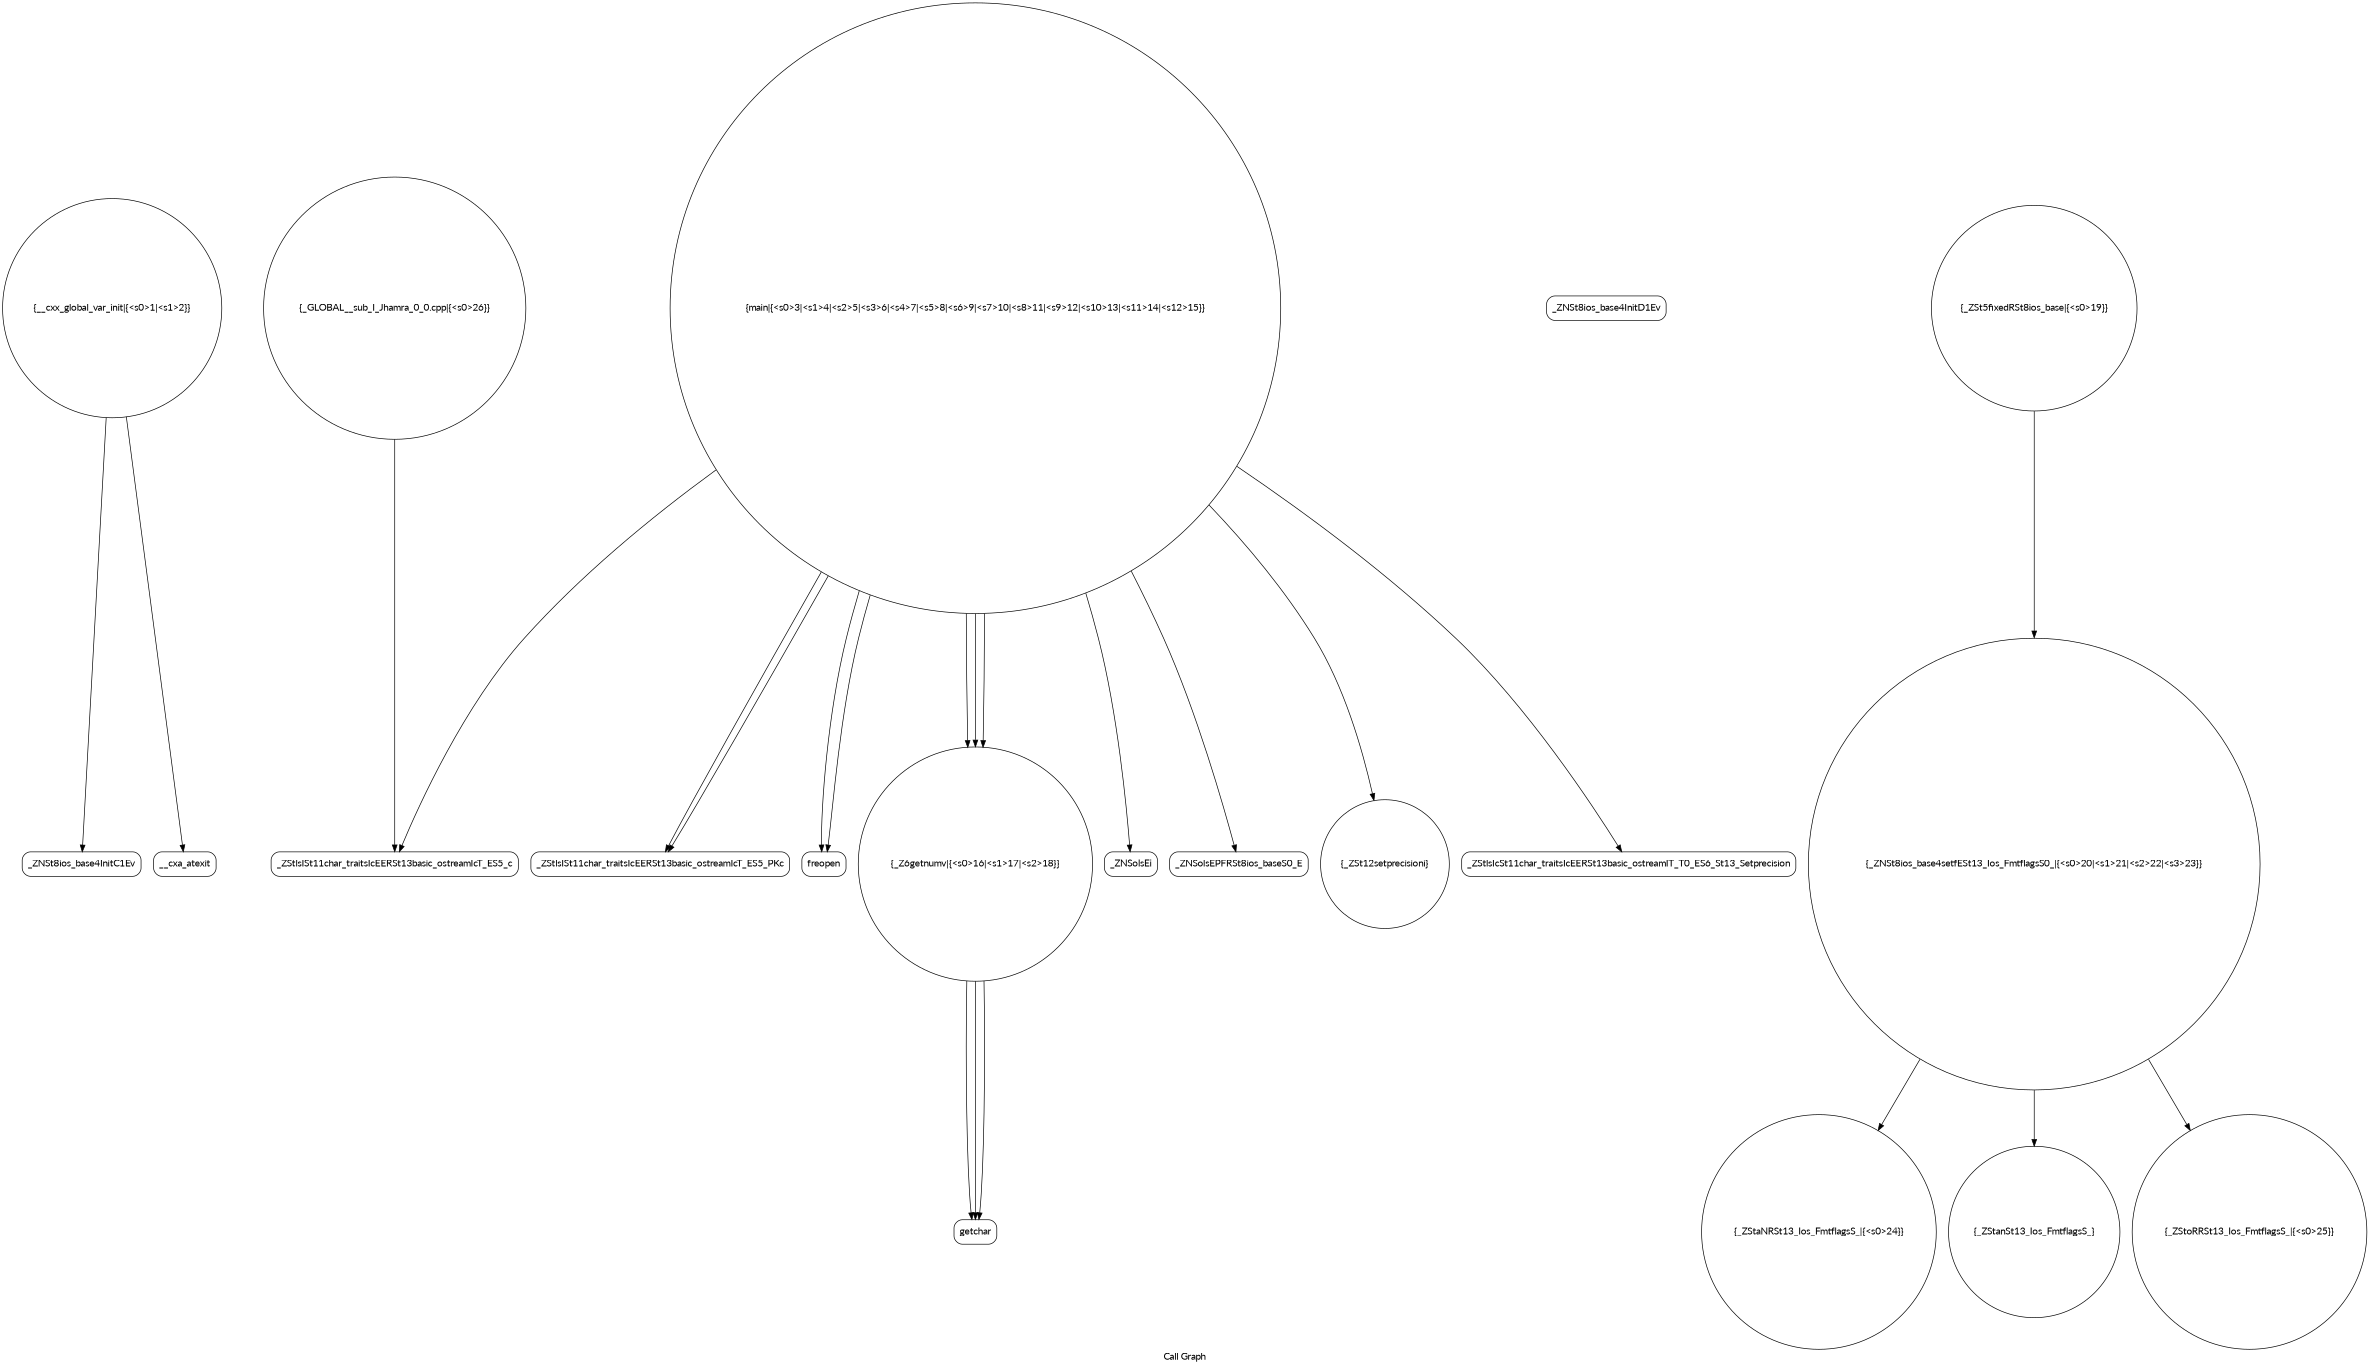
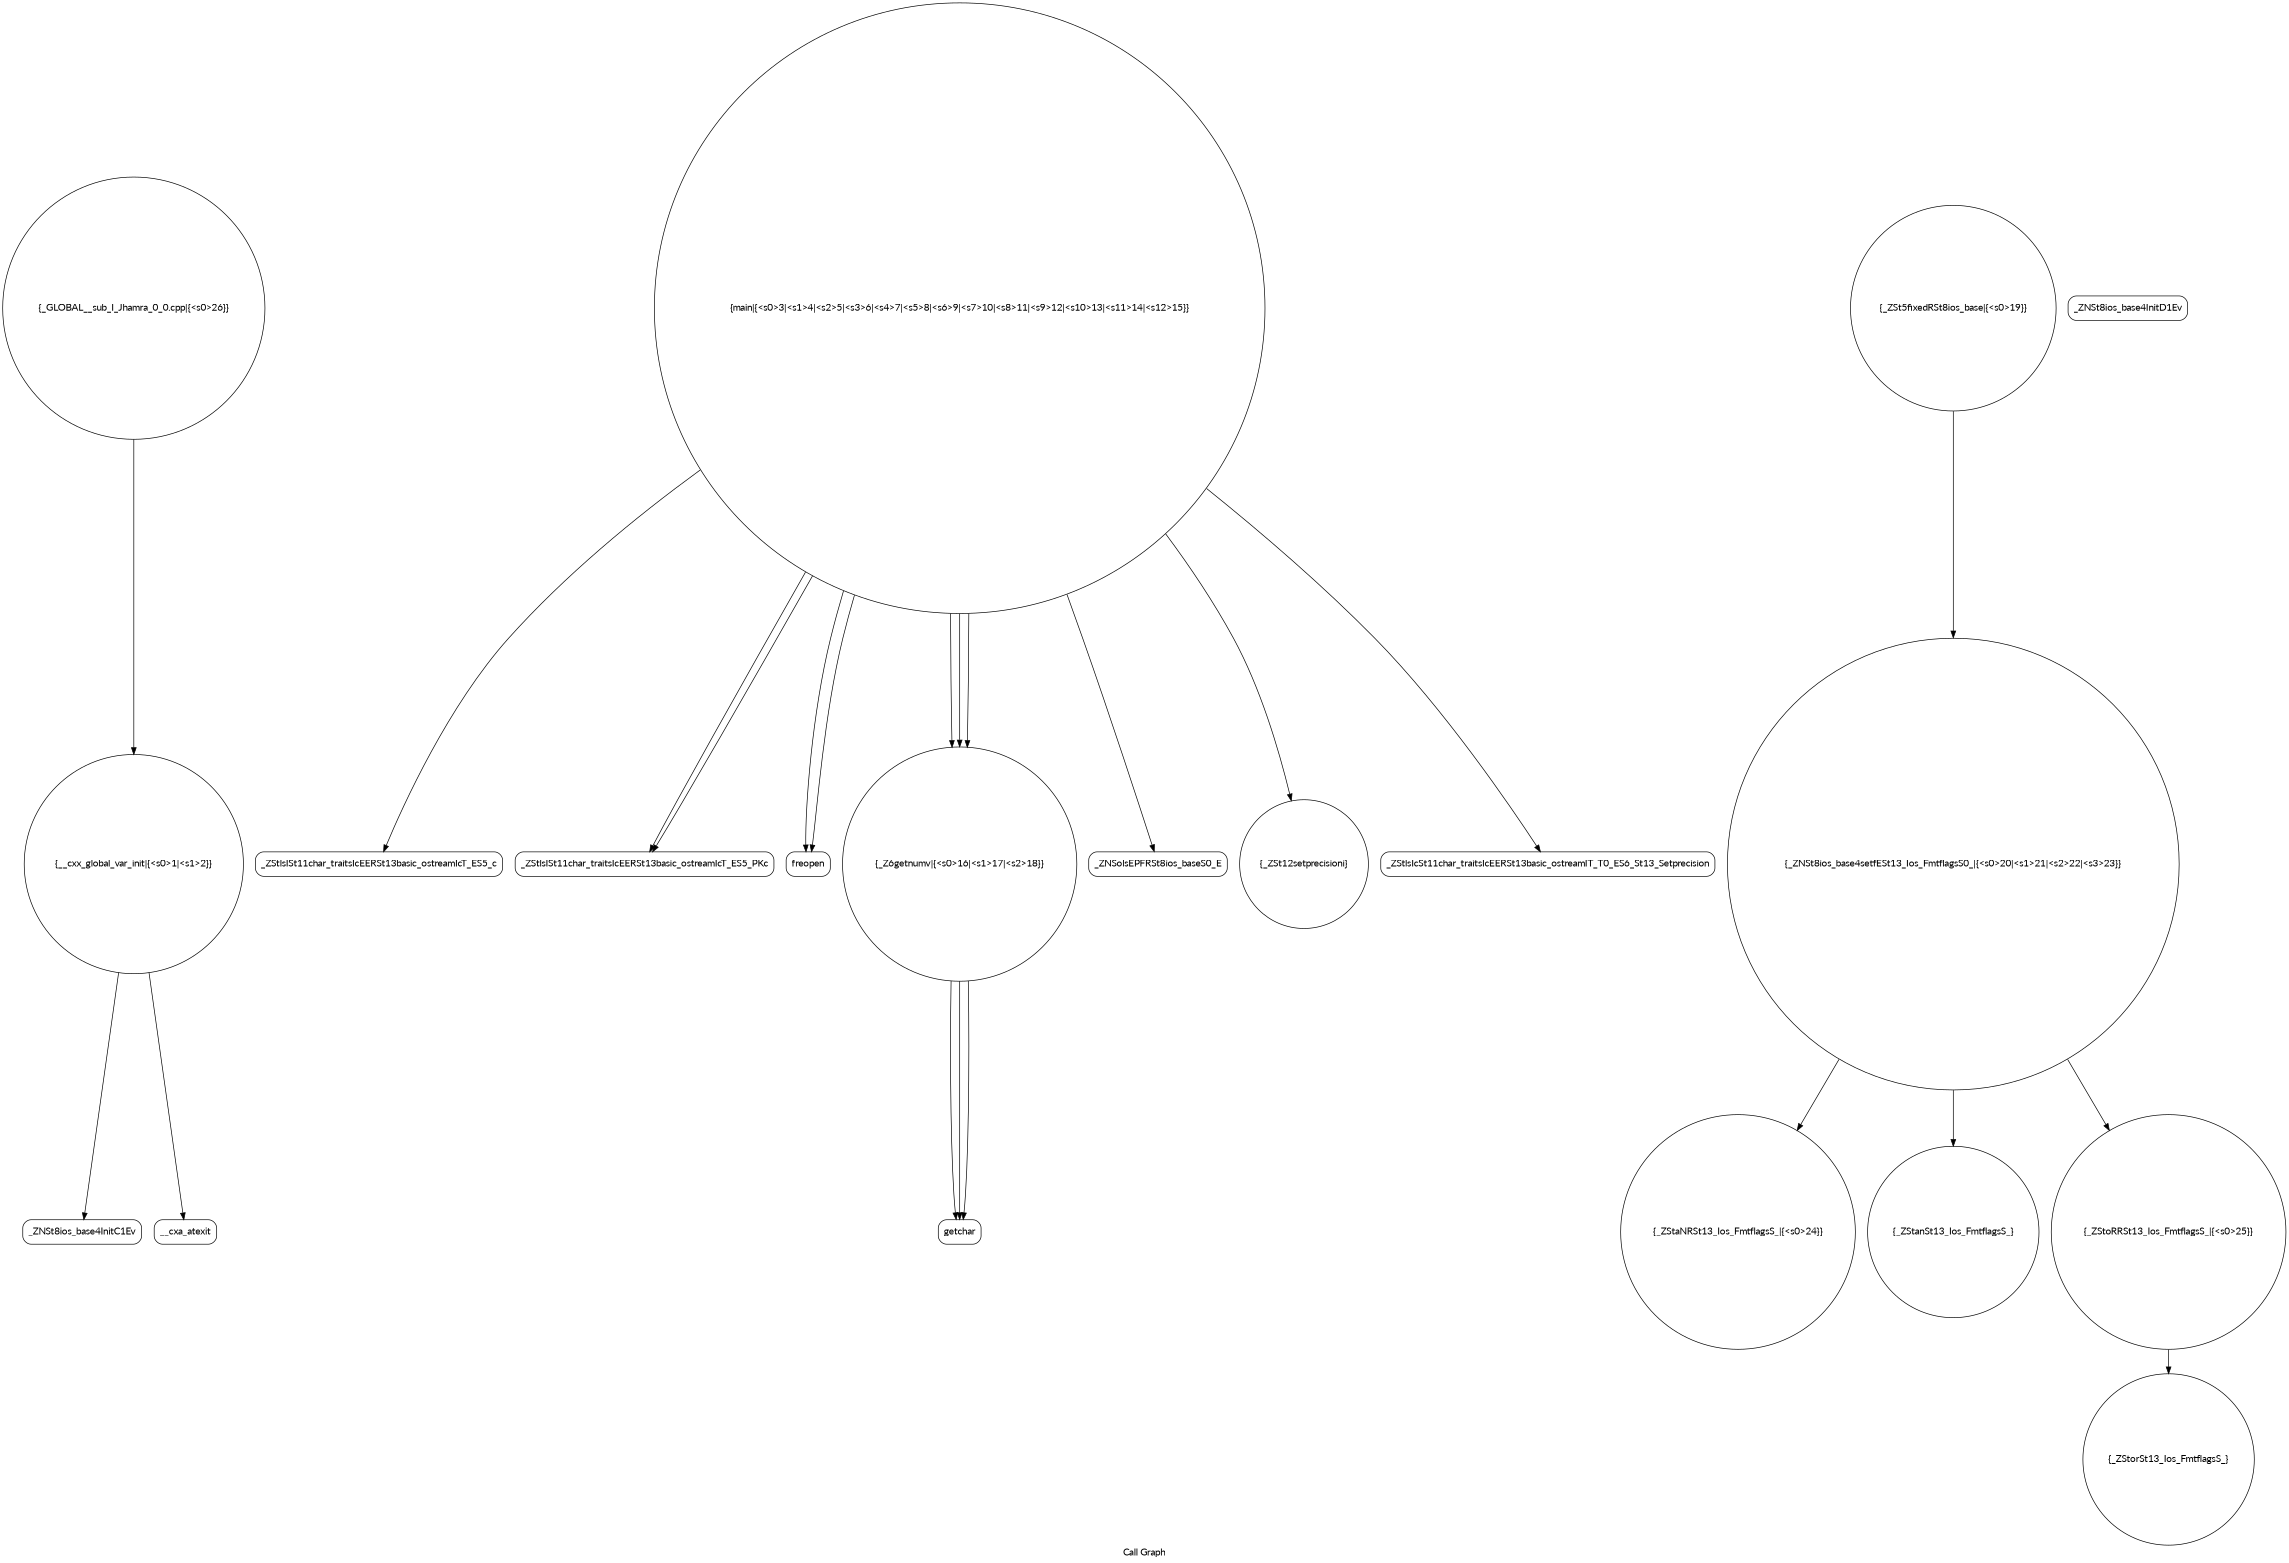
(395, 642) -> (134, 593)
(1131, 864) -> none
none -> (2169, 1459)
